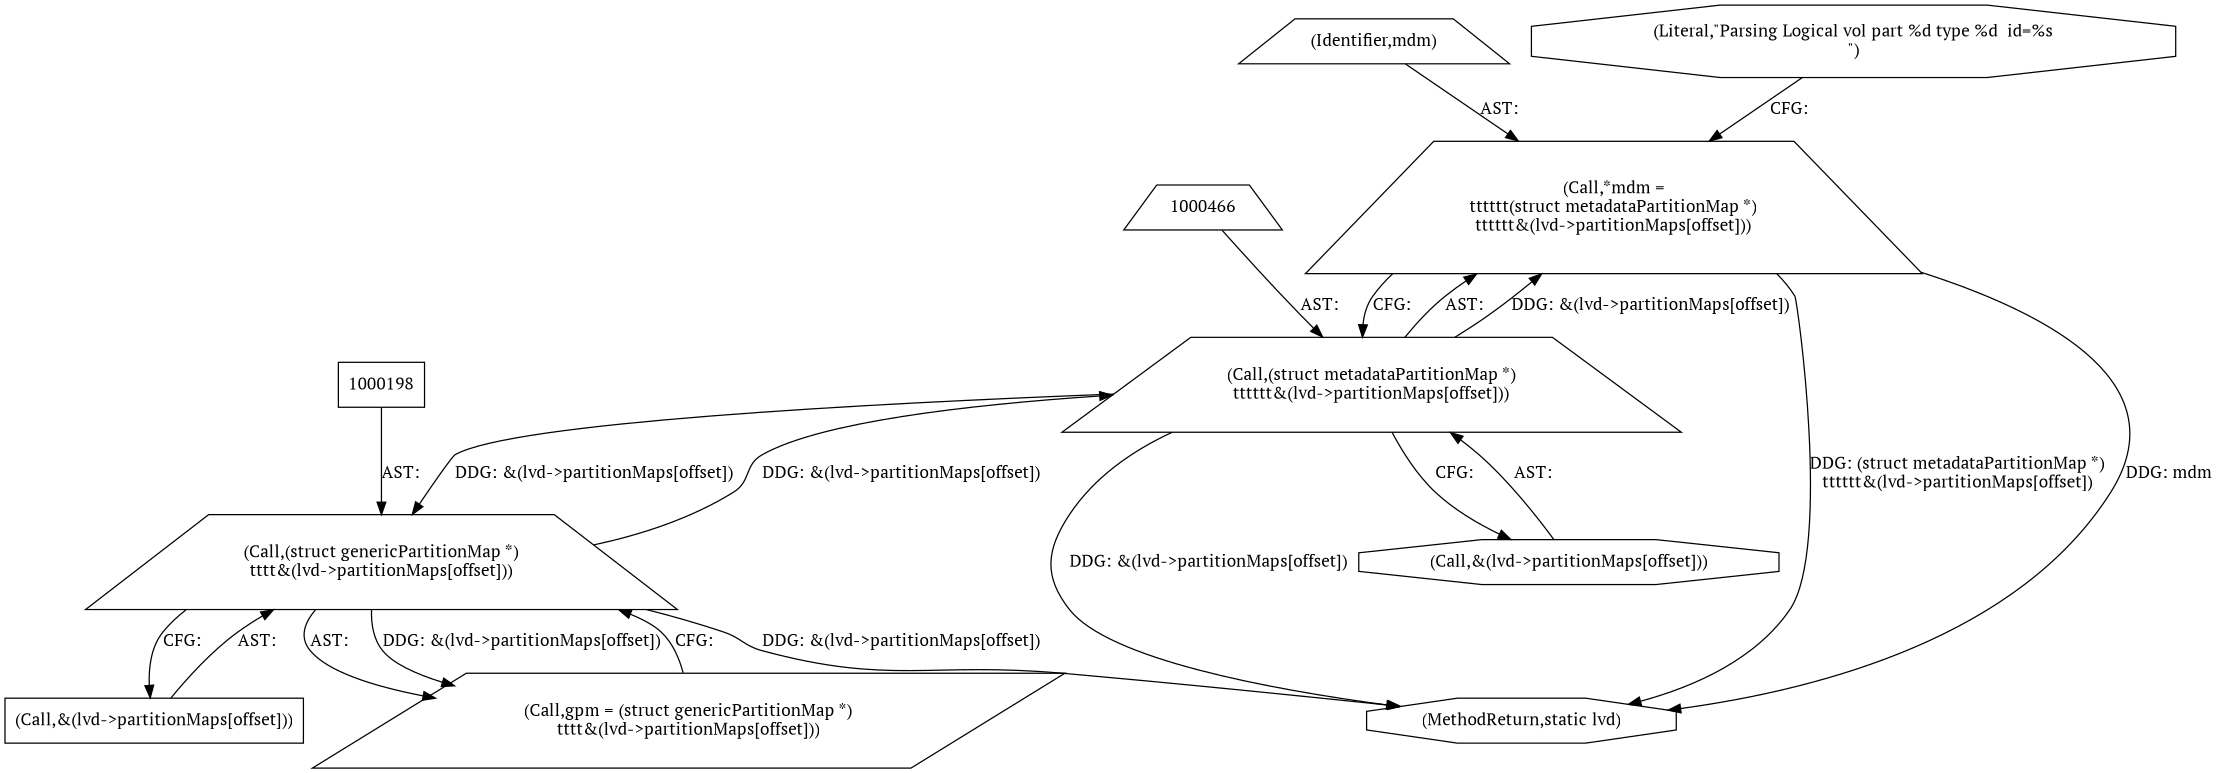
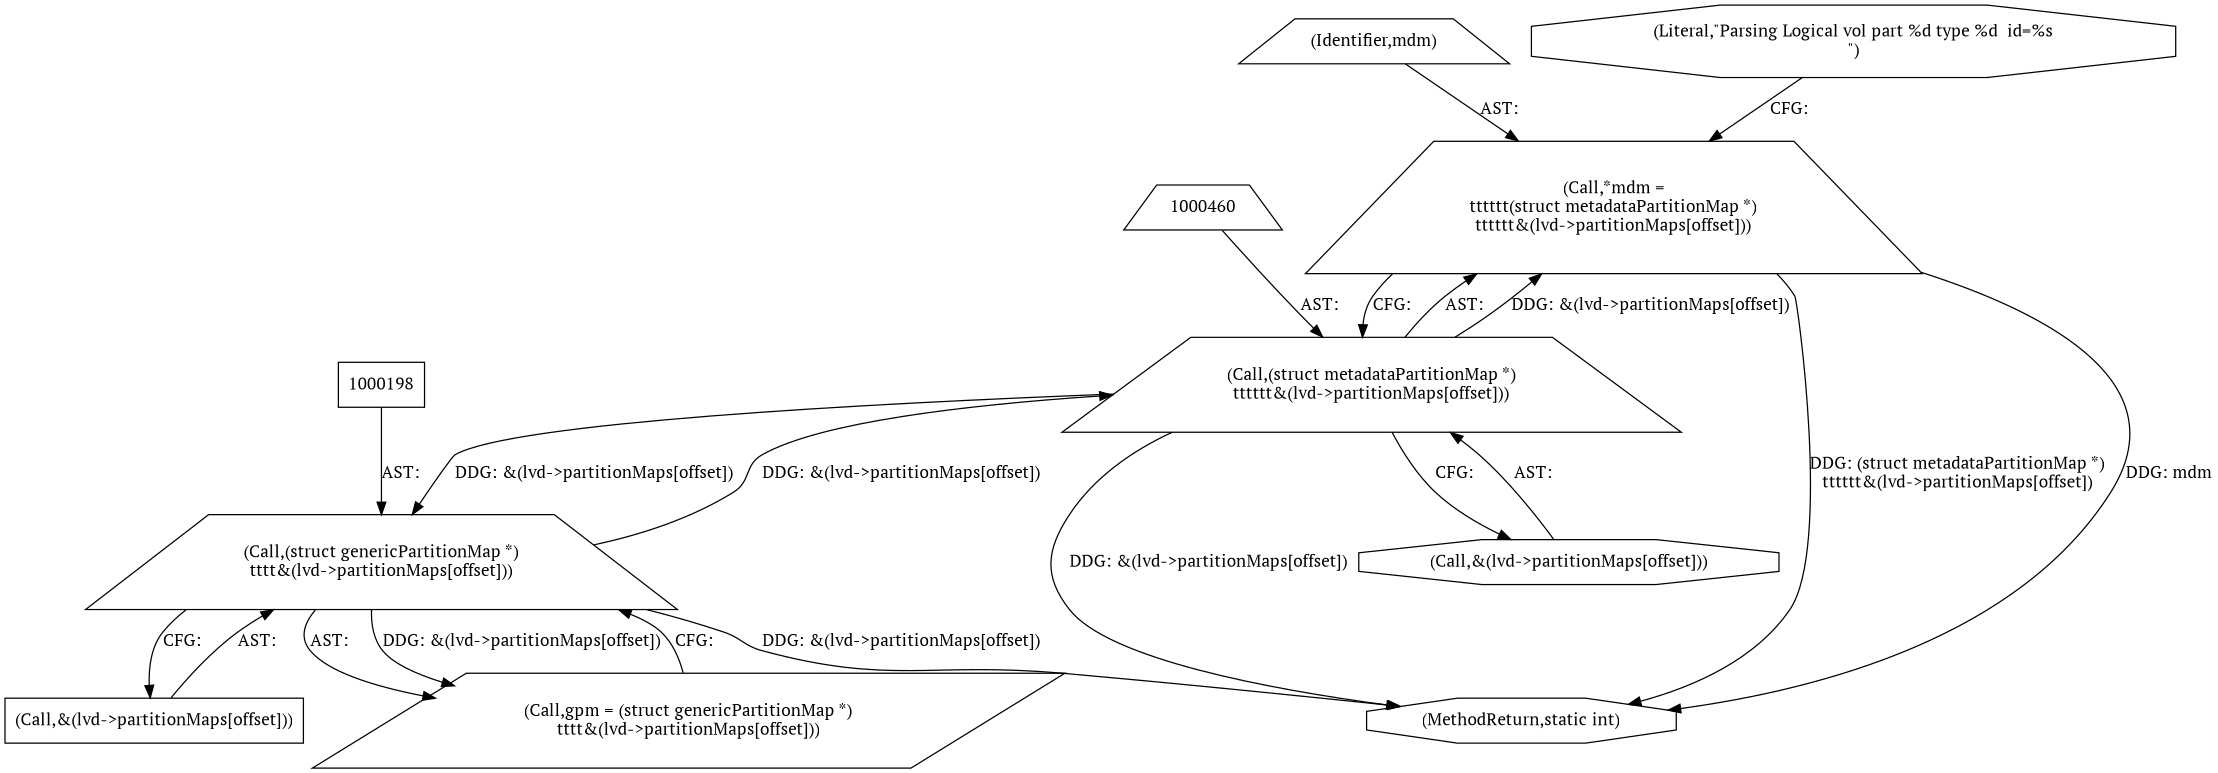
(1203, 207) -> (1203, 207)
(1521, 721) -> (1521, 721)
